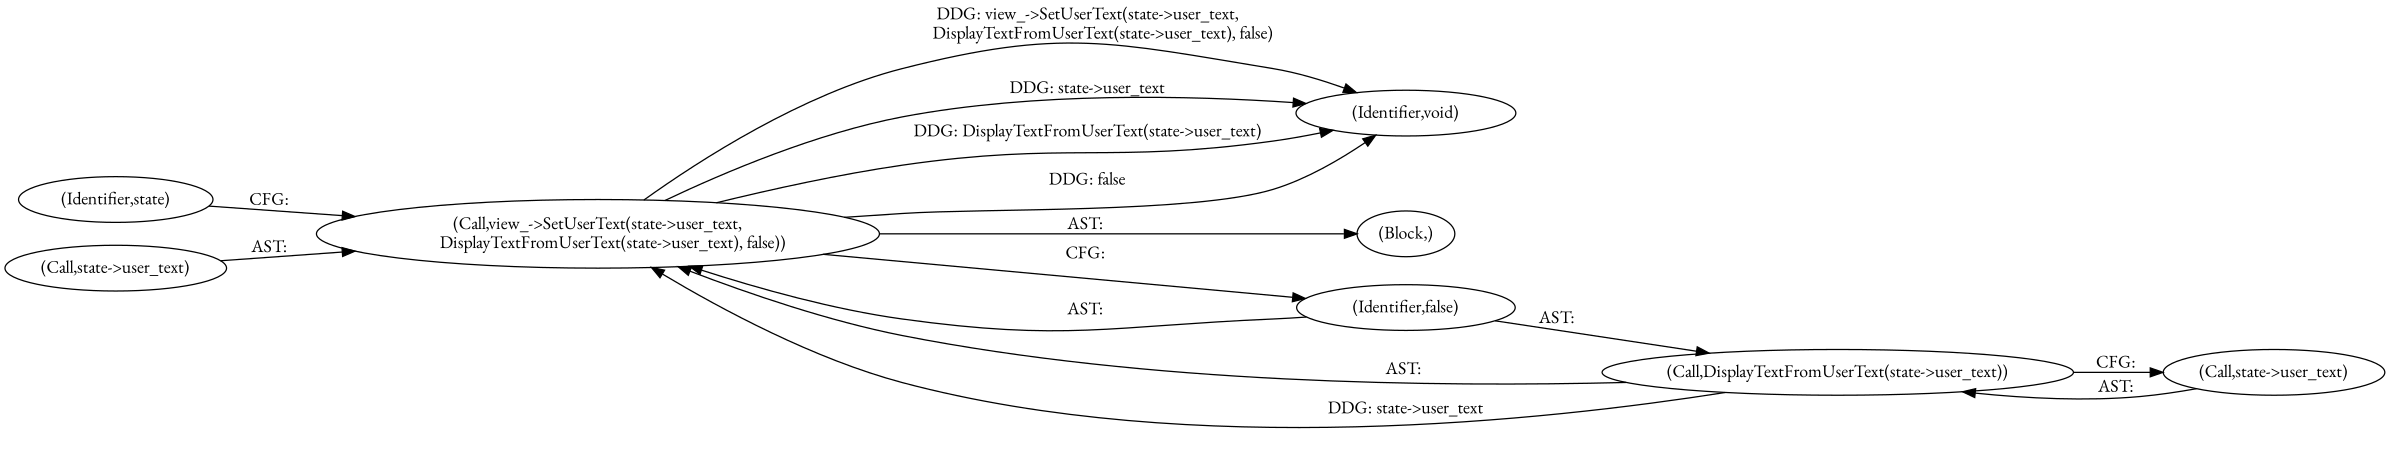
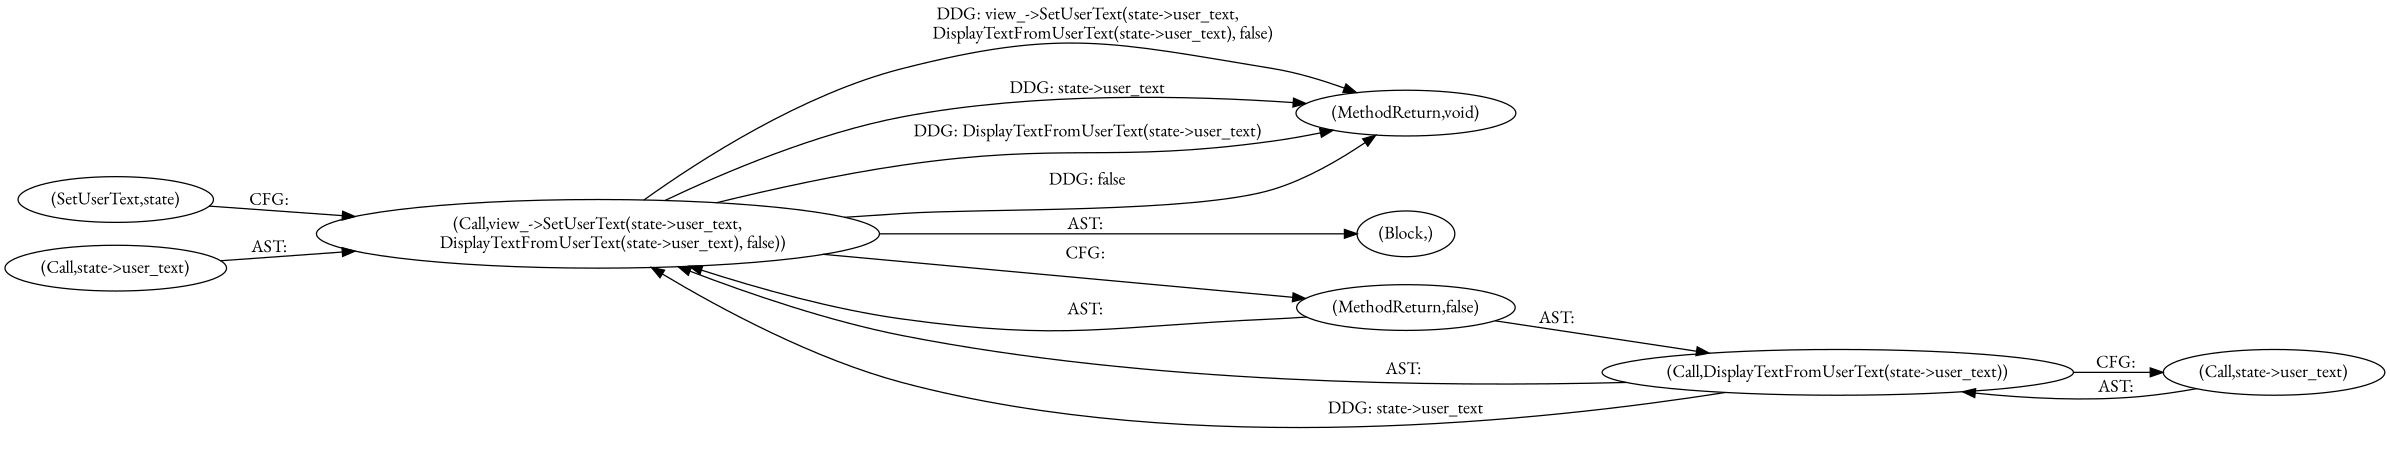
(1406, 113) -> (1406, 113)
(116, 200) -> (116, 200)
(1406, 308) -> (1406, 308)
